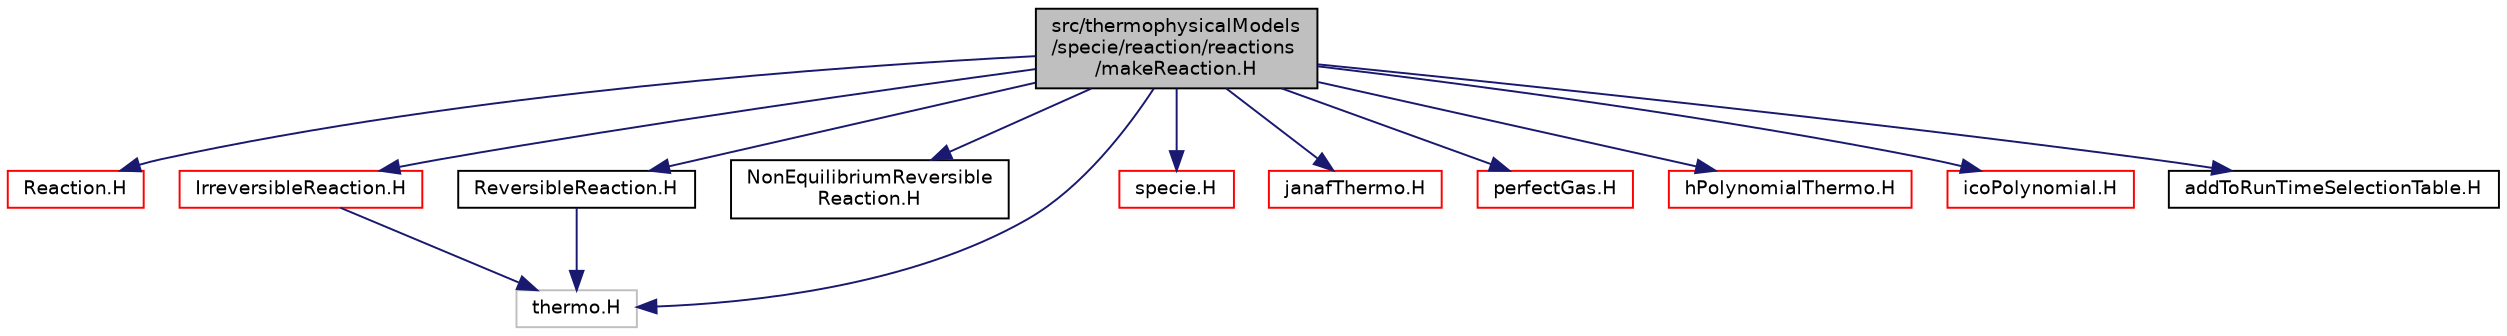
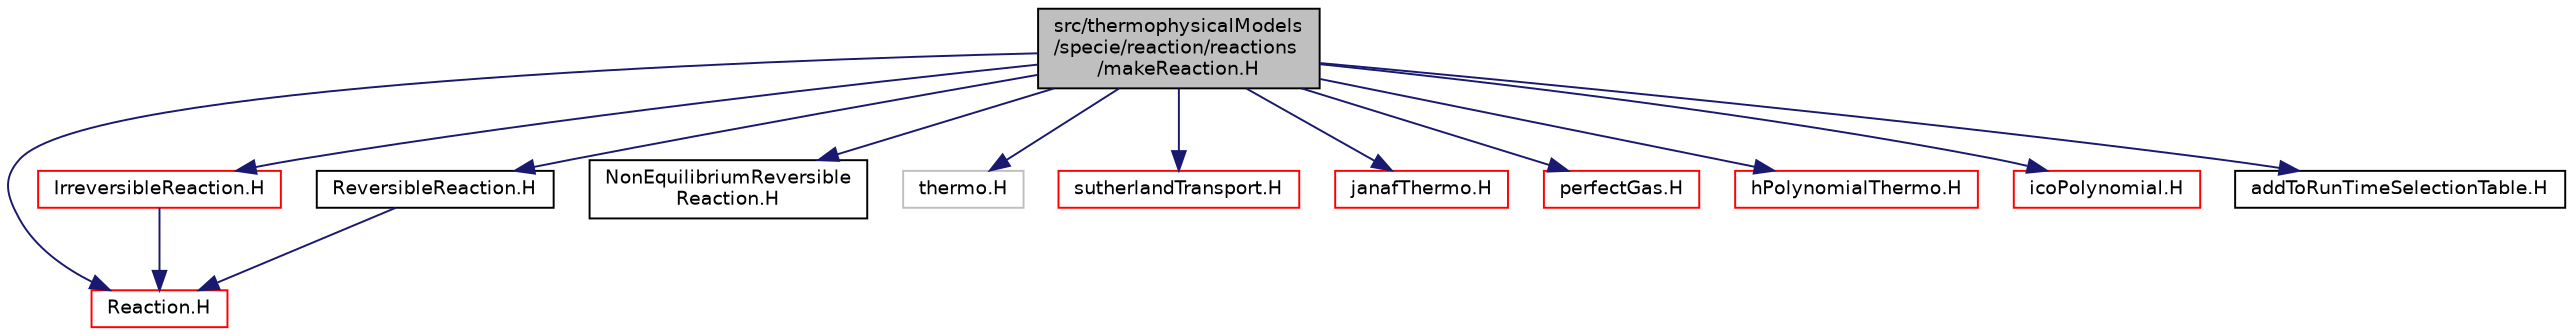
(1177, 189) -> (1179, 189)
(577, 239) -> (307, 245)
(430, 245) -> (160, 239)
